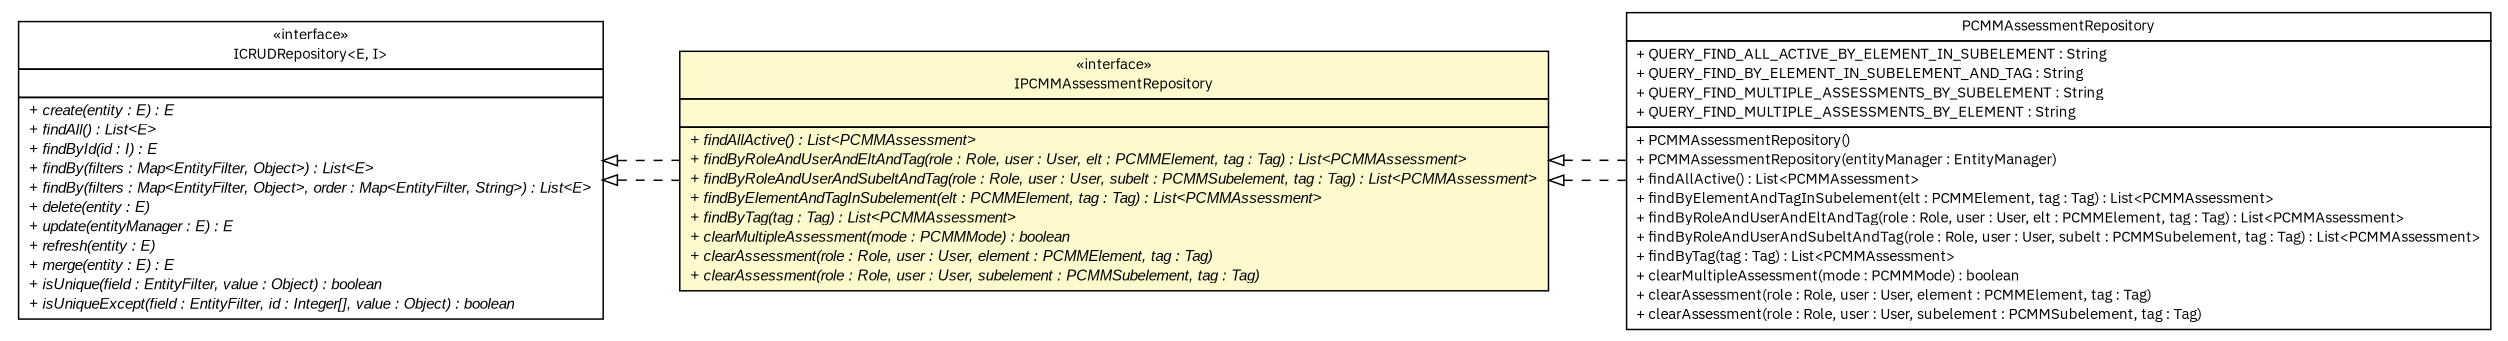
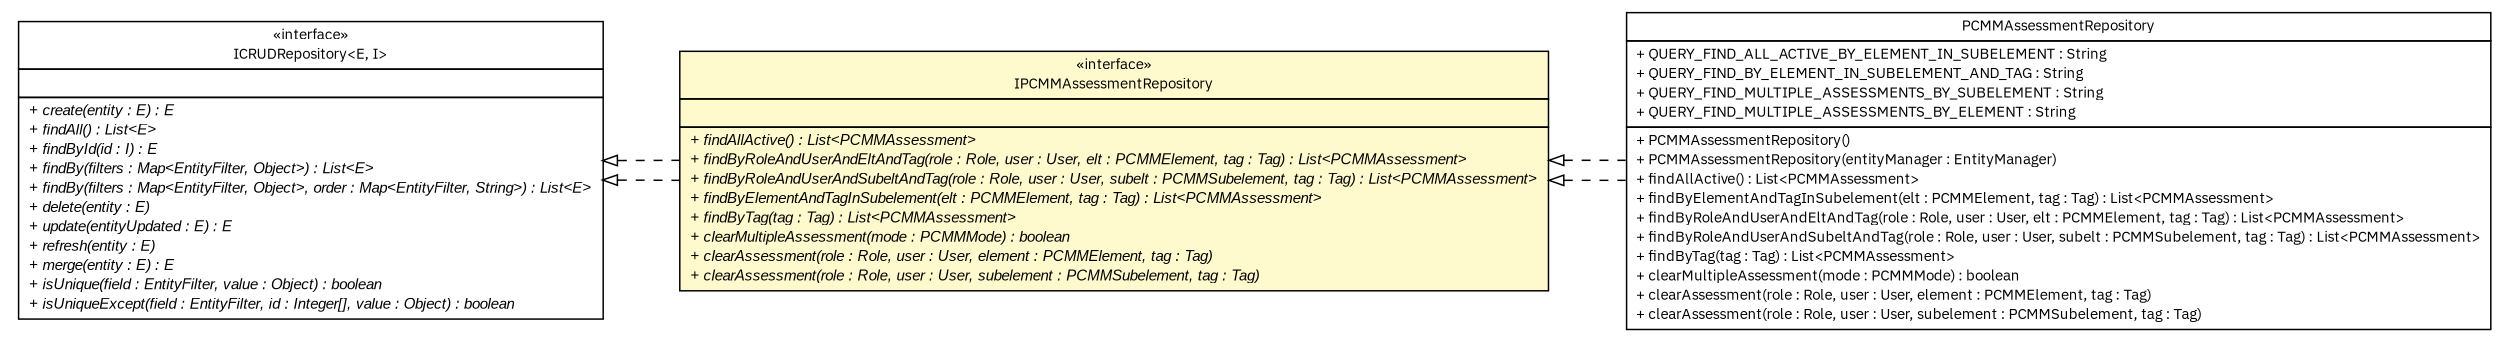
(132, 227) -> (131, 227)
